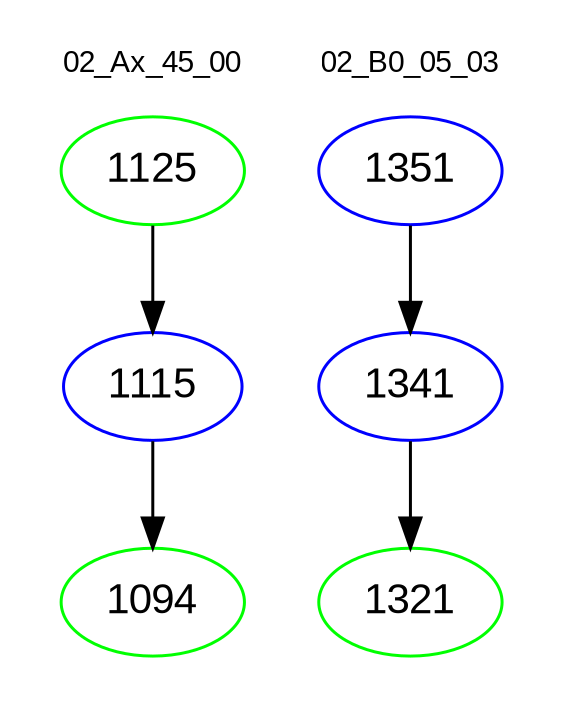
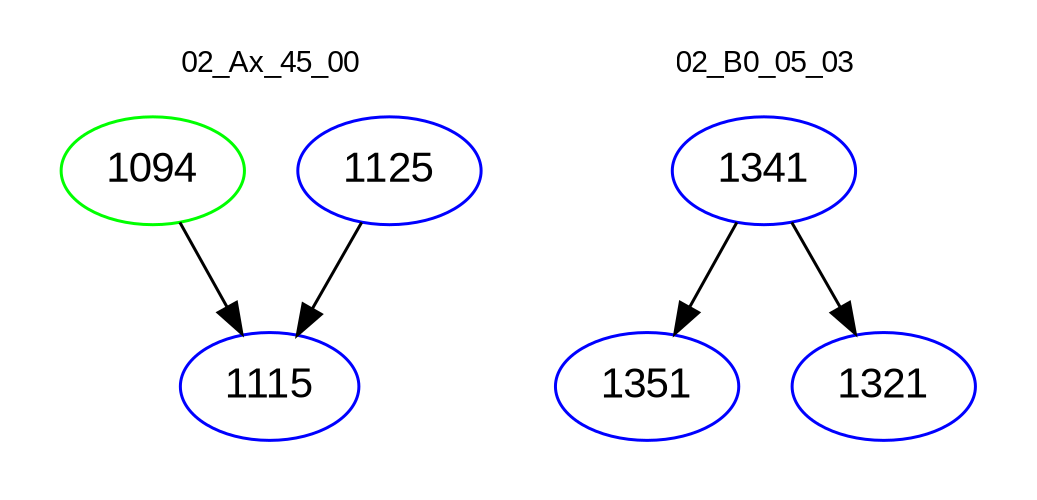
(153, 171) -> (389, 171)
(410, 264) -> (713, 265)
(153, 480) -> (203, 265)
(410, 602) -> (884, 386)
